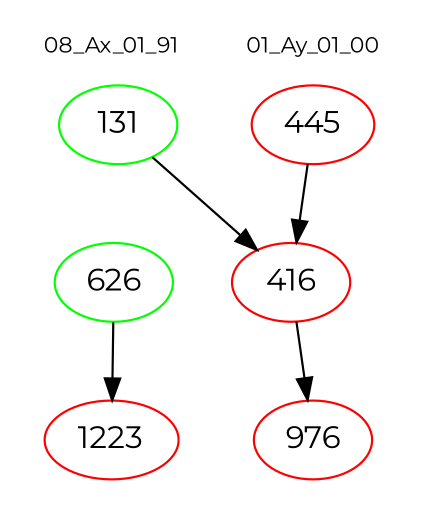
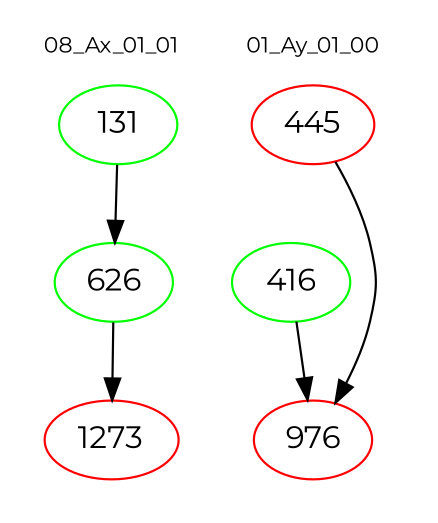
(112, 47) -> (112, 47)
(183, 185) -> (116, 193)
(304, 192) -> (375, 271)
(291, 282) -> (291, 282)
(112, 440) -> (112, 440)
